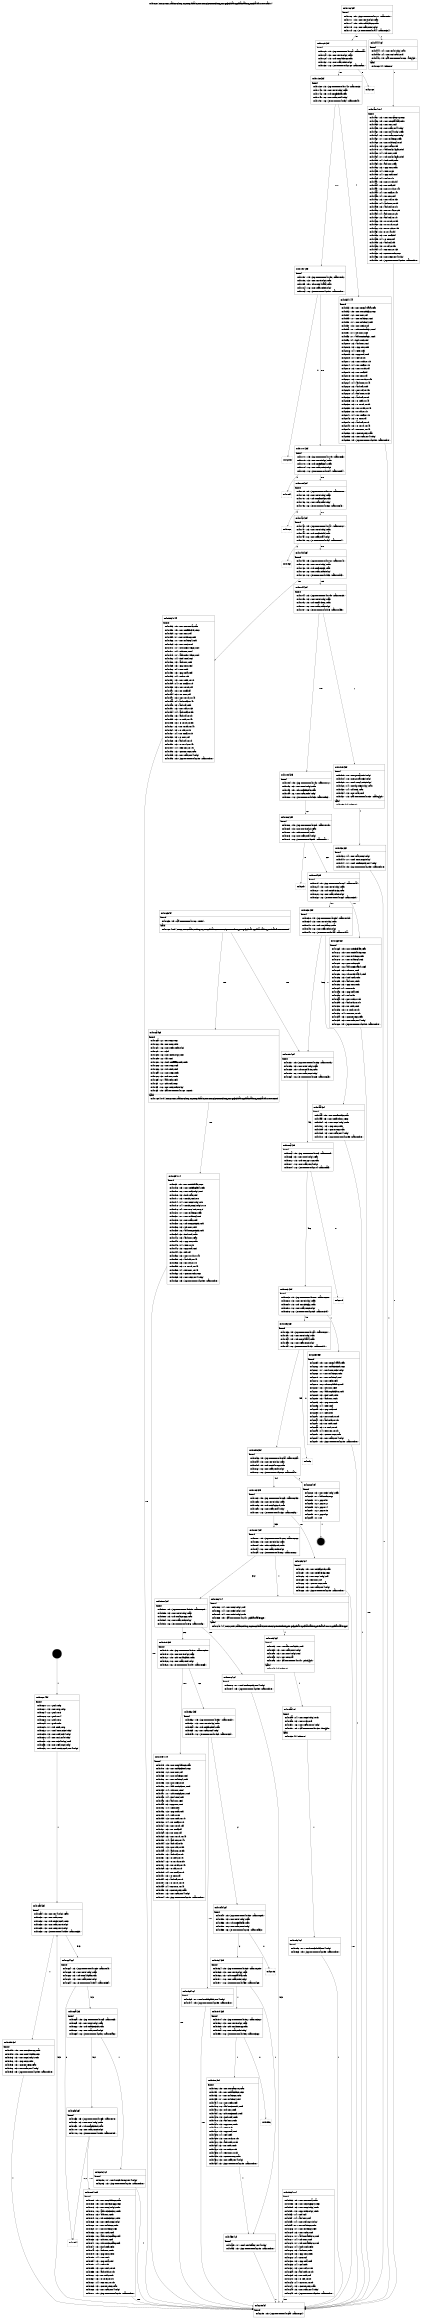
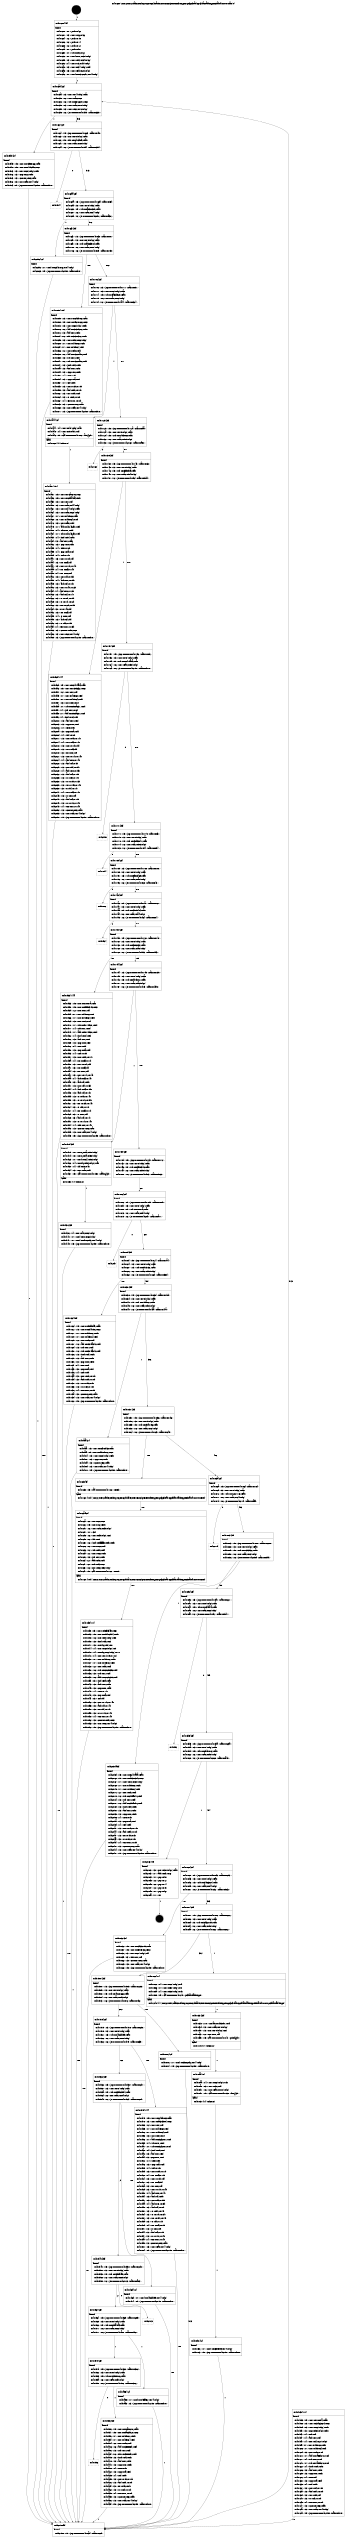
(265, 992) -> (144, 1457)
(357, 1723) -> (84, 2088)
(80, 2187) -> (101, 265)
(244, 2200) -> (101, 2515)
